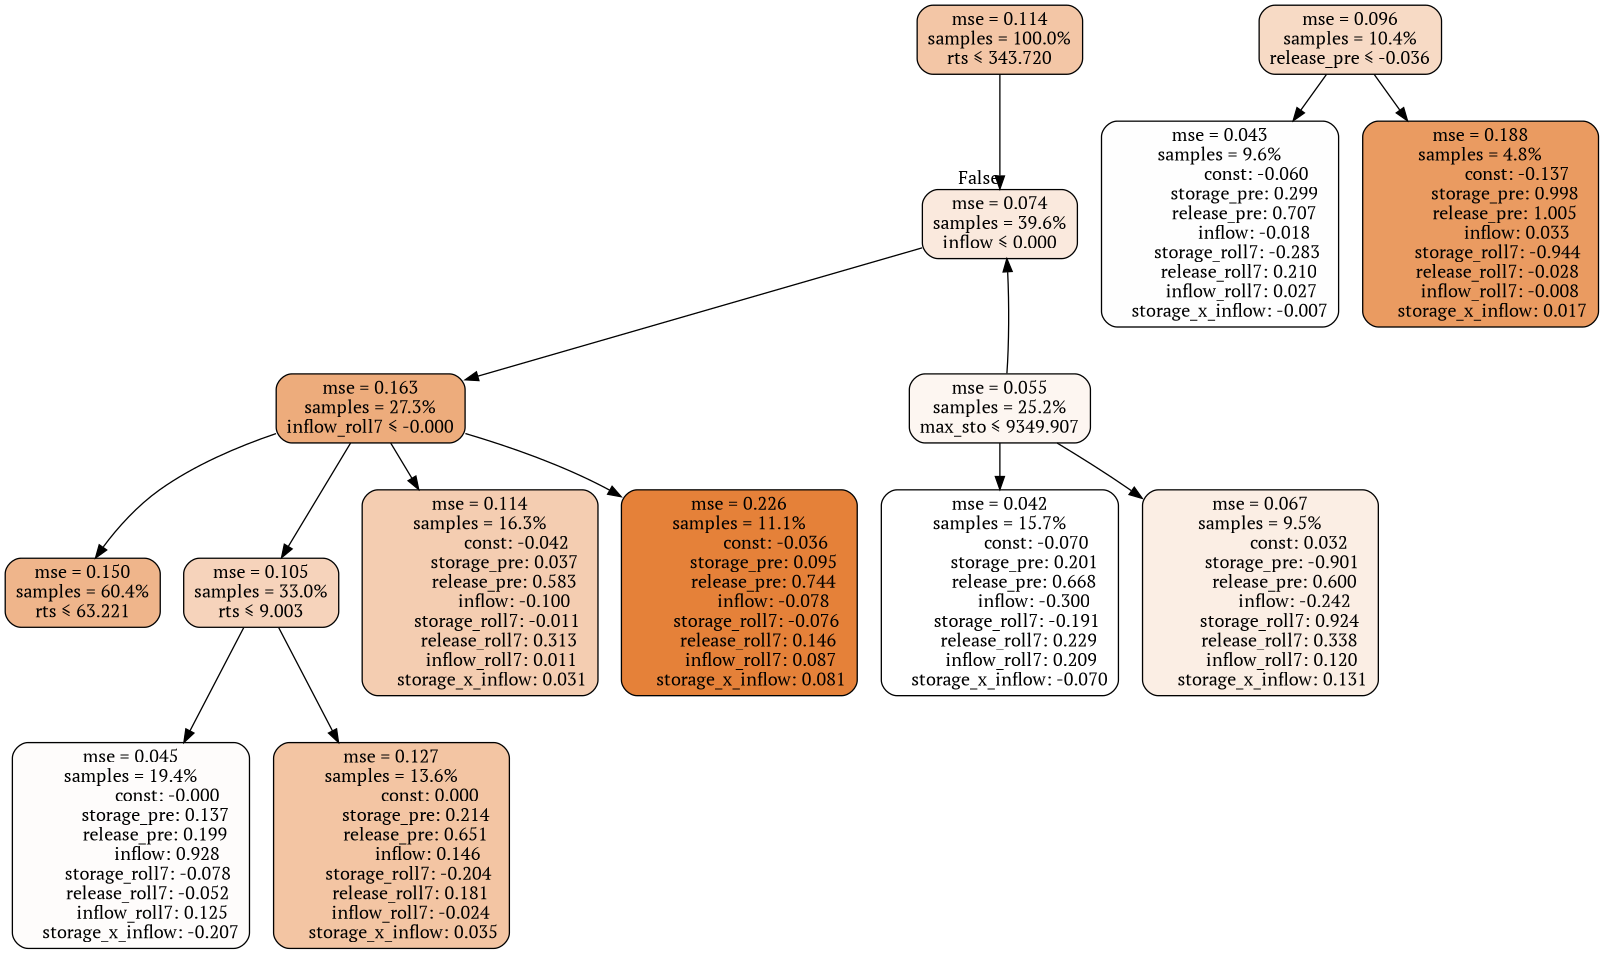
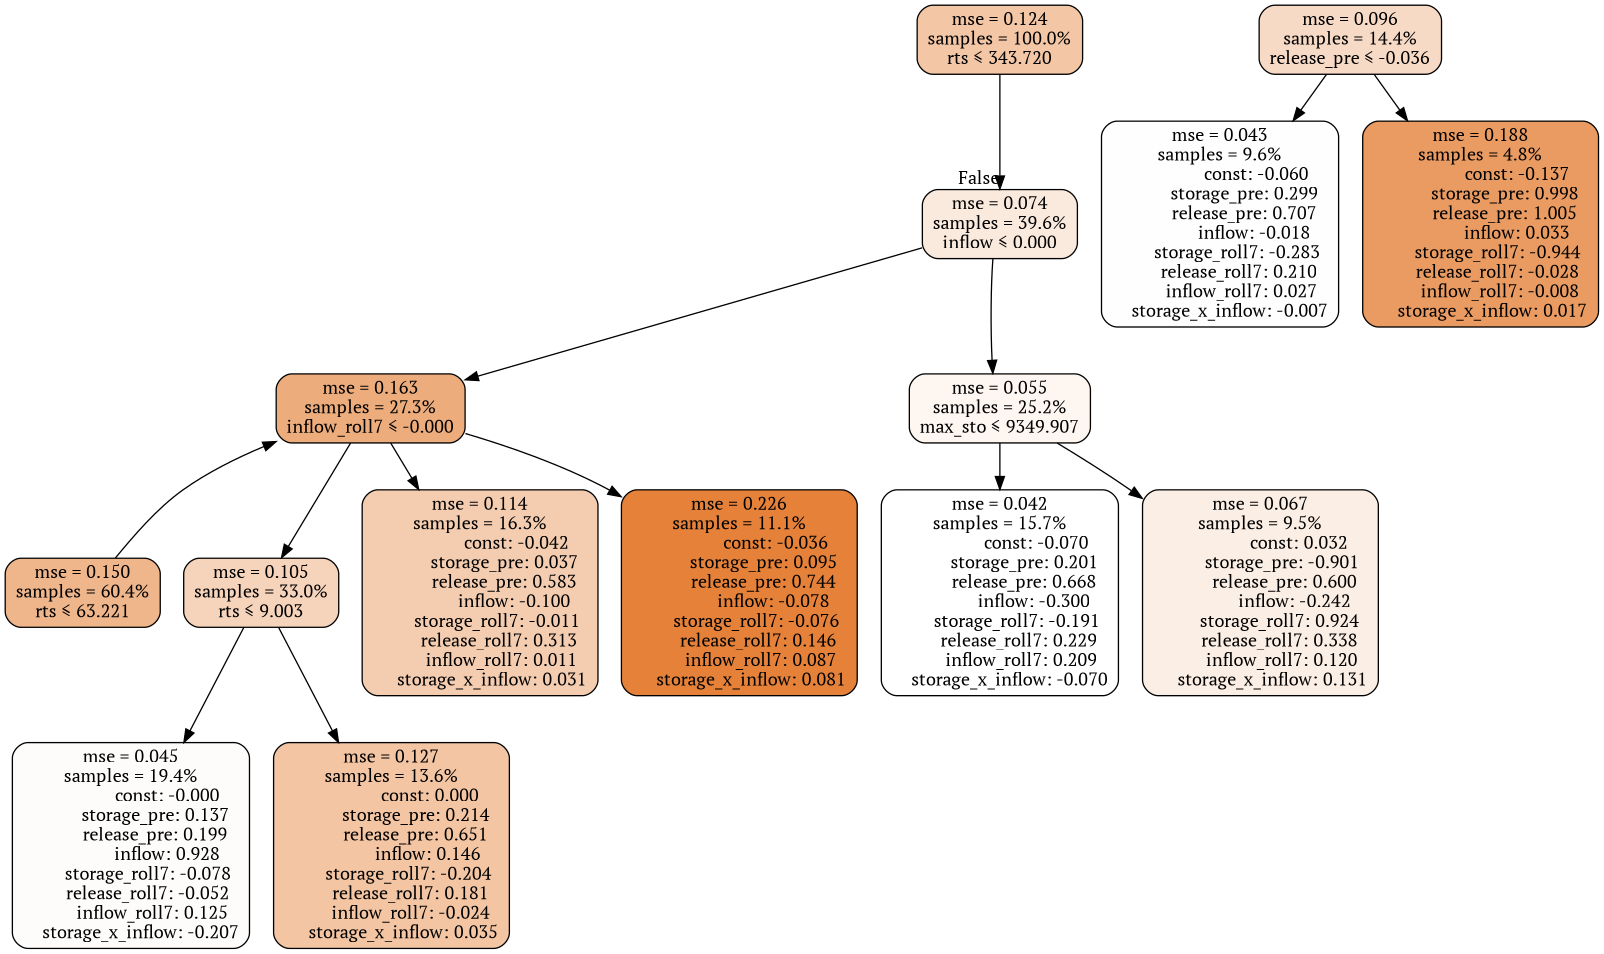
(1000, 40) -> (1000, 40)
(1350, 40) -> (1350, 40)
(1009, 323) -> (991, 309)
(180, 477) -> (181, 491)
